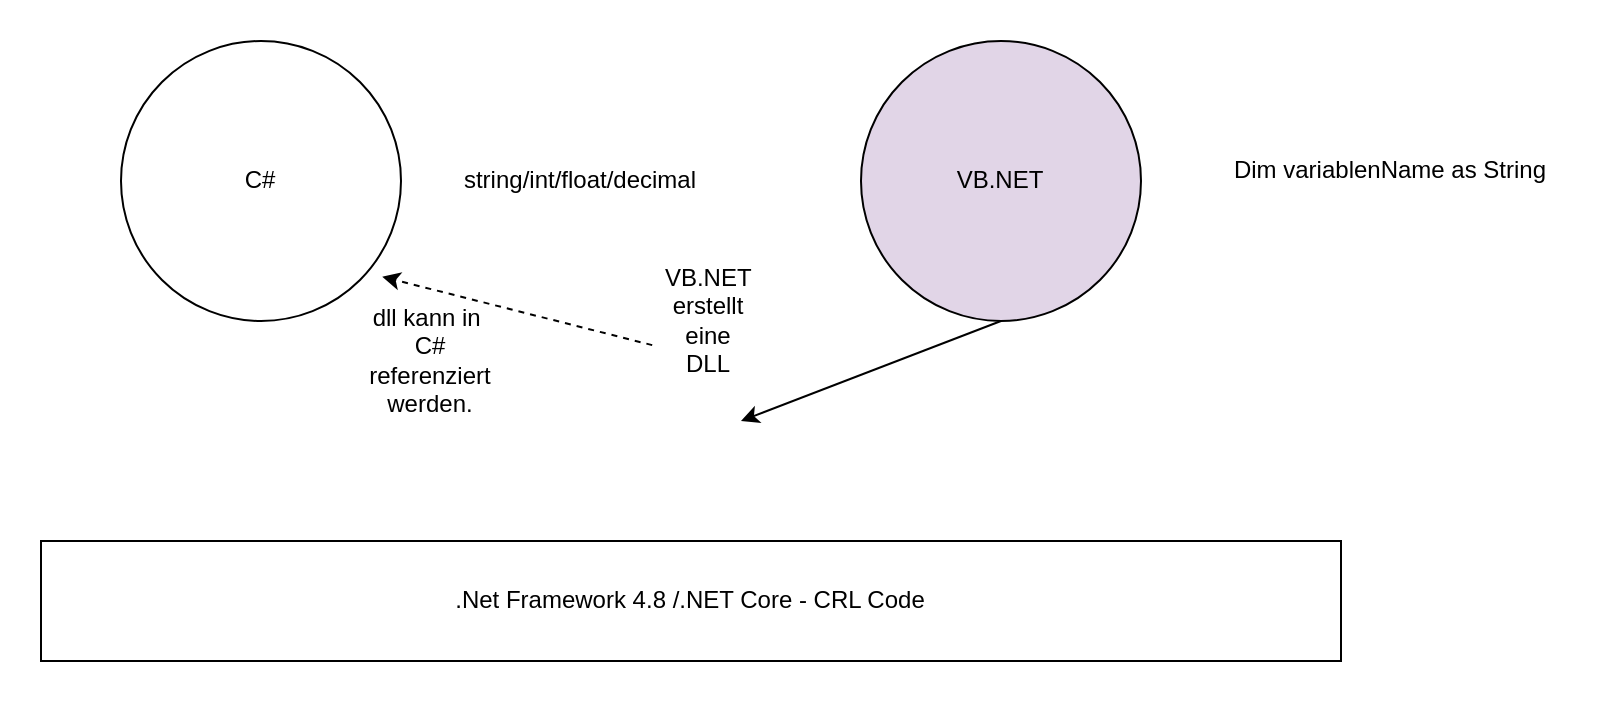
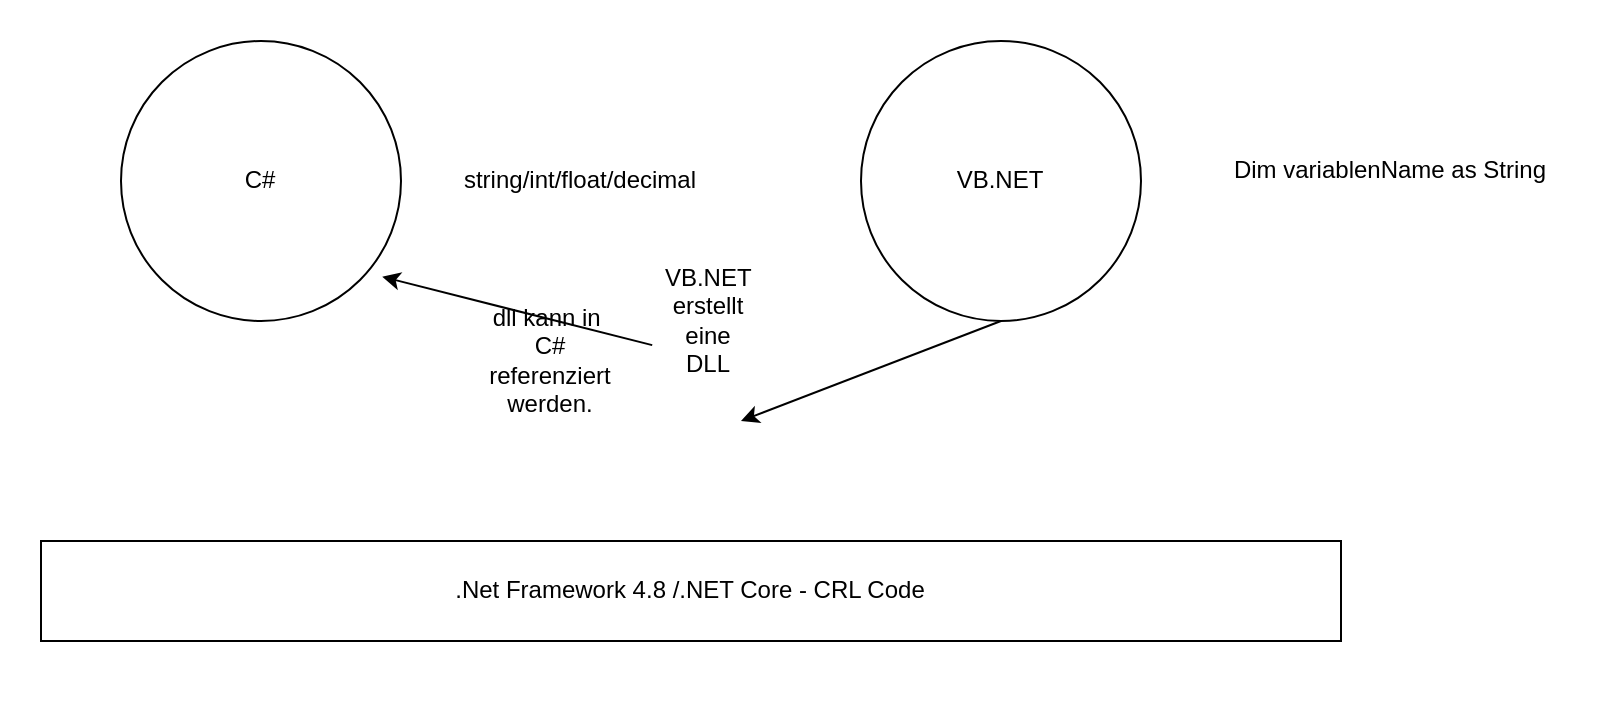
(1001, 181) -> (1001, 181)
(522, 312) -> (522, 312)
(431, 361) -> (551, 361)
(691, 601) -> (691, 591)
